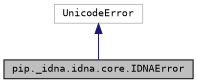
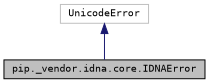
(99, 69) -> (104, 69)
